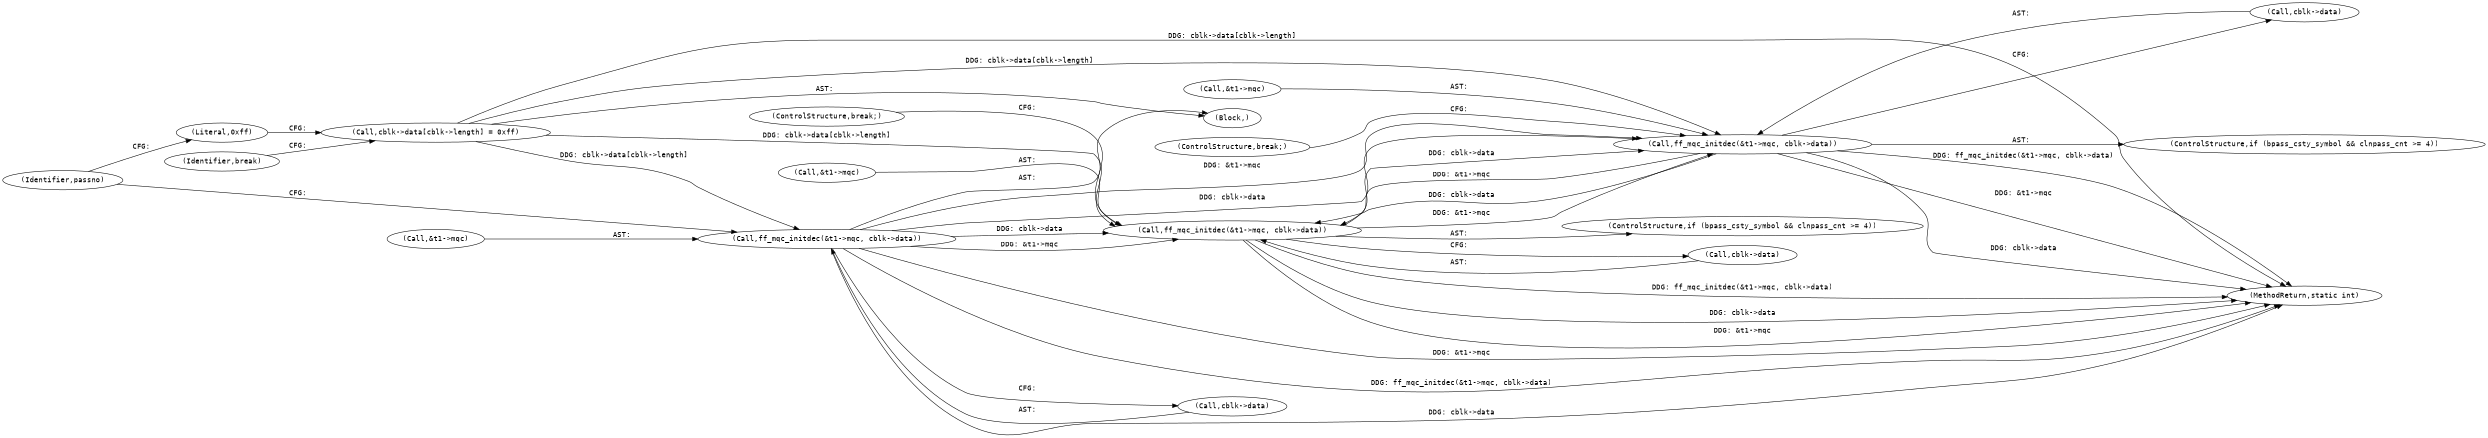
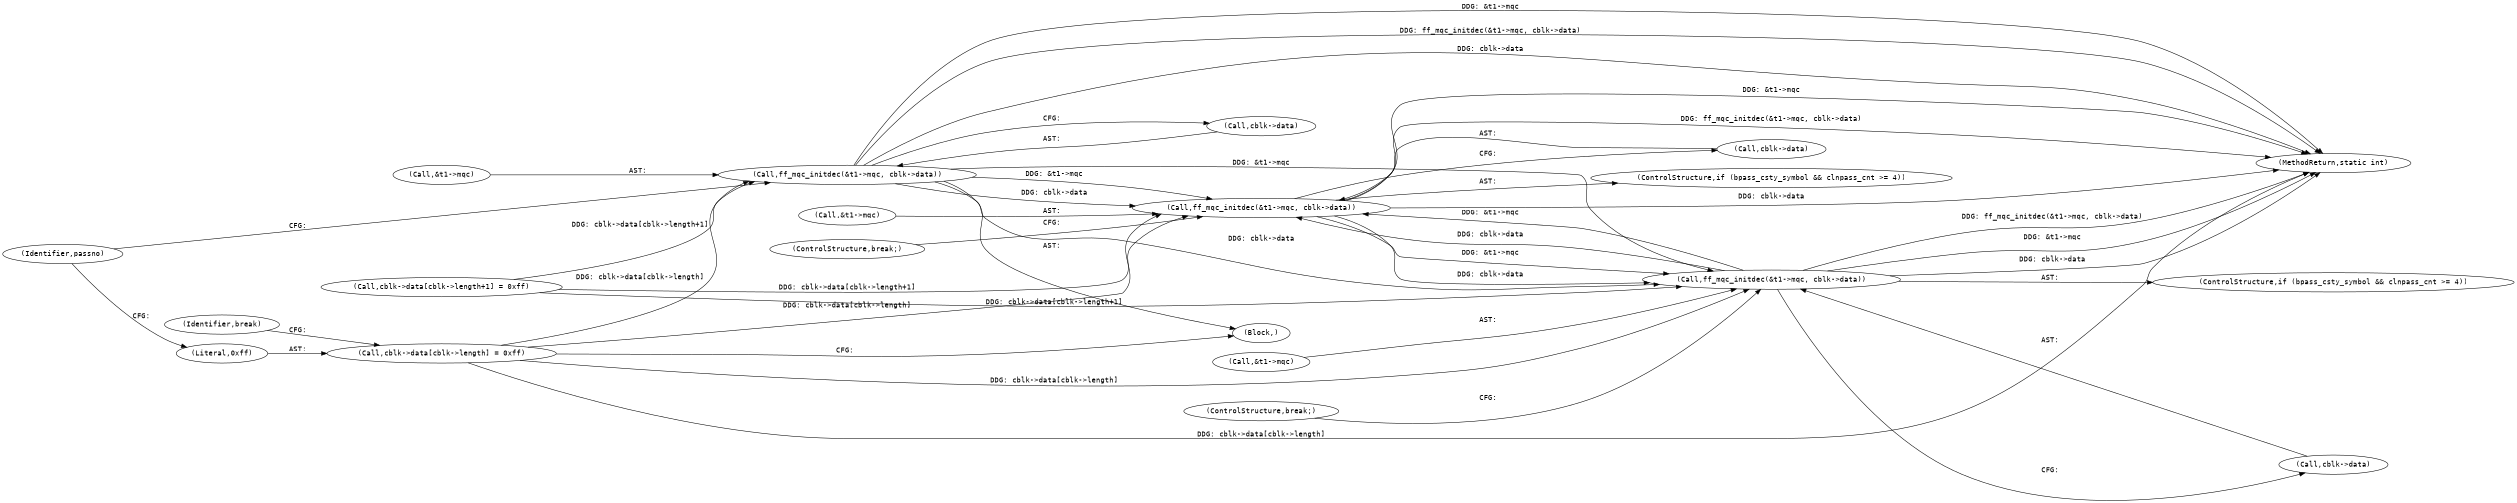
(827, 89) -> (847, 351)
(300, 129) -> (300, 349)
none -> (442, 287)
